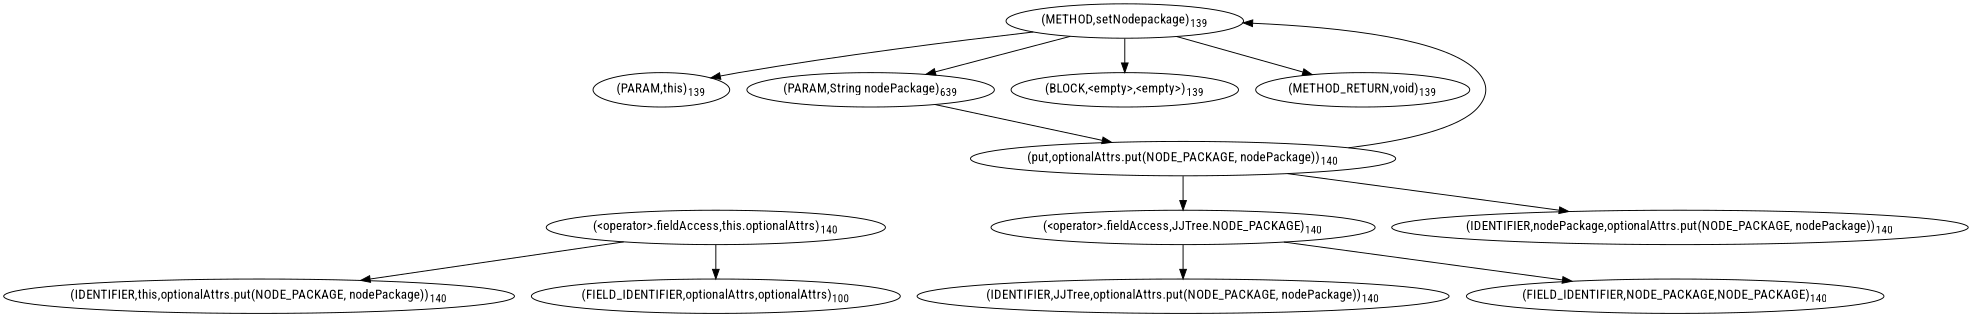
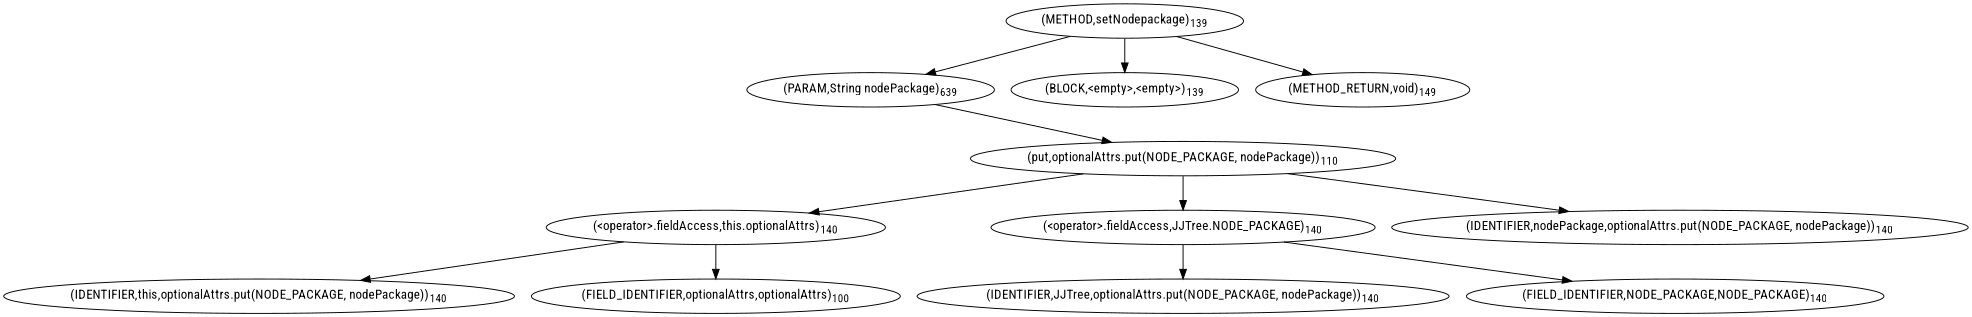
(1454, 57) -> (951, 193)
(1428, 88) -> (1428, 88)
(661, 90) -> none
(1330, 157) -> (1330, 157)
